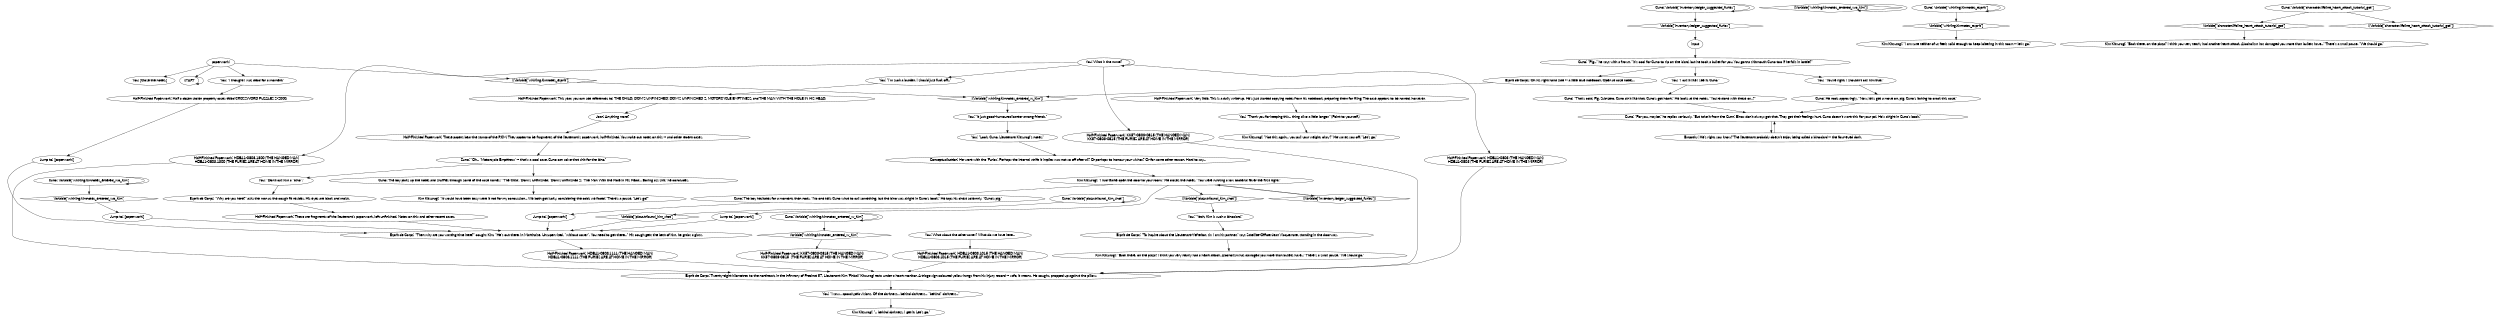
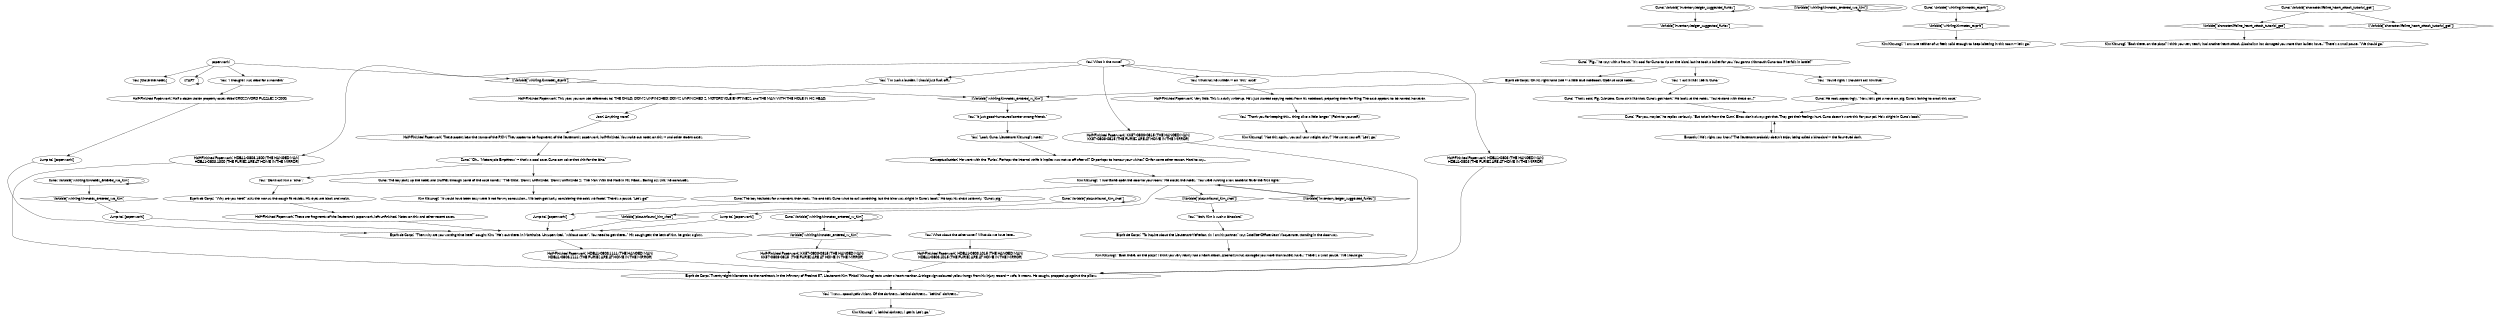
(1695, 44) -> none
none -> (1223, 81)
